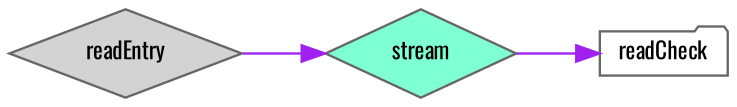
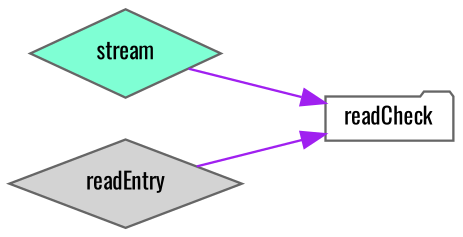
(272, 53) -> (250, 153)
